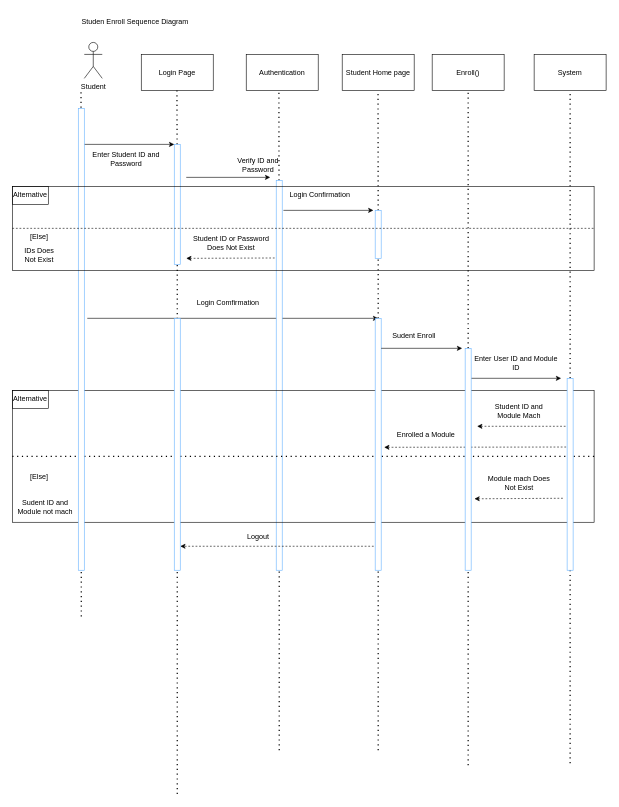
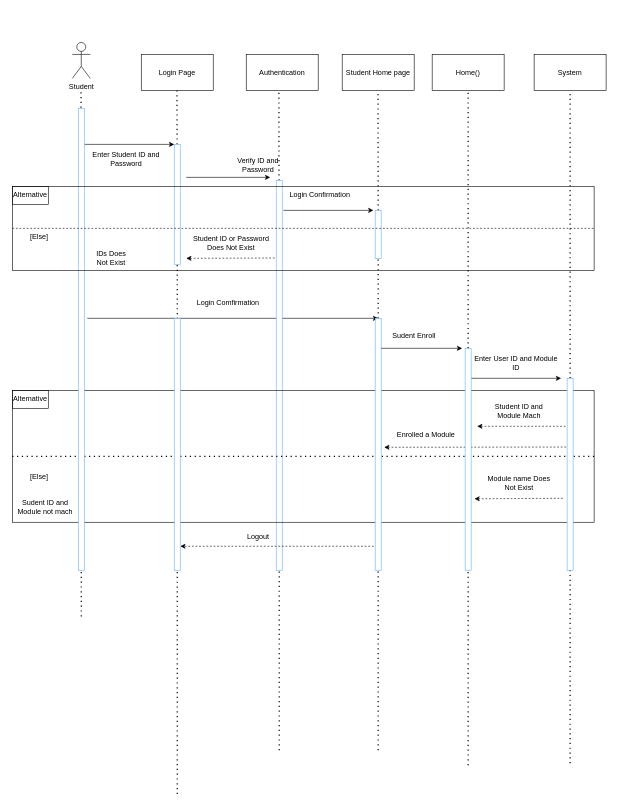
(135, 21) -> none
(93, 60) -> (81, 60)
(468, 72) -> (468, 72)
(39, 255) -> (111, 258)
(519, 483) -> (519, 483)
